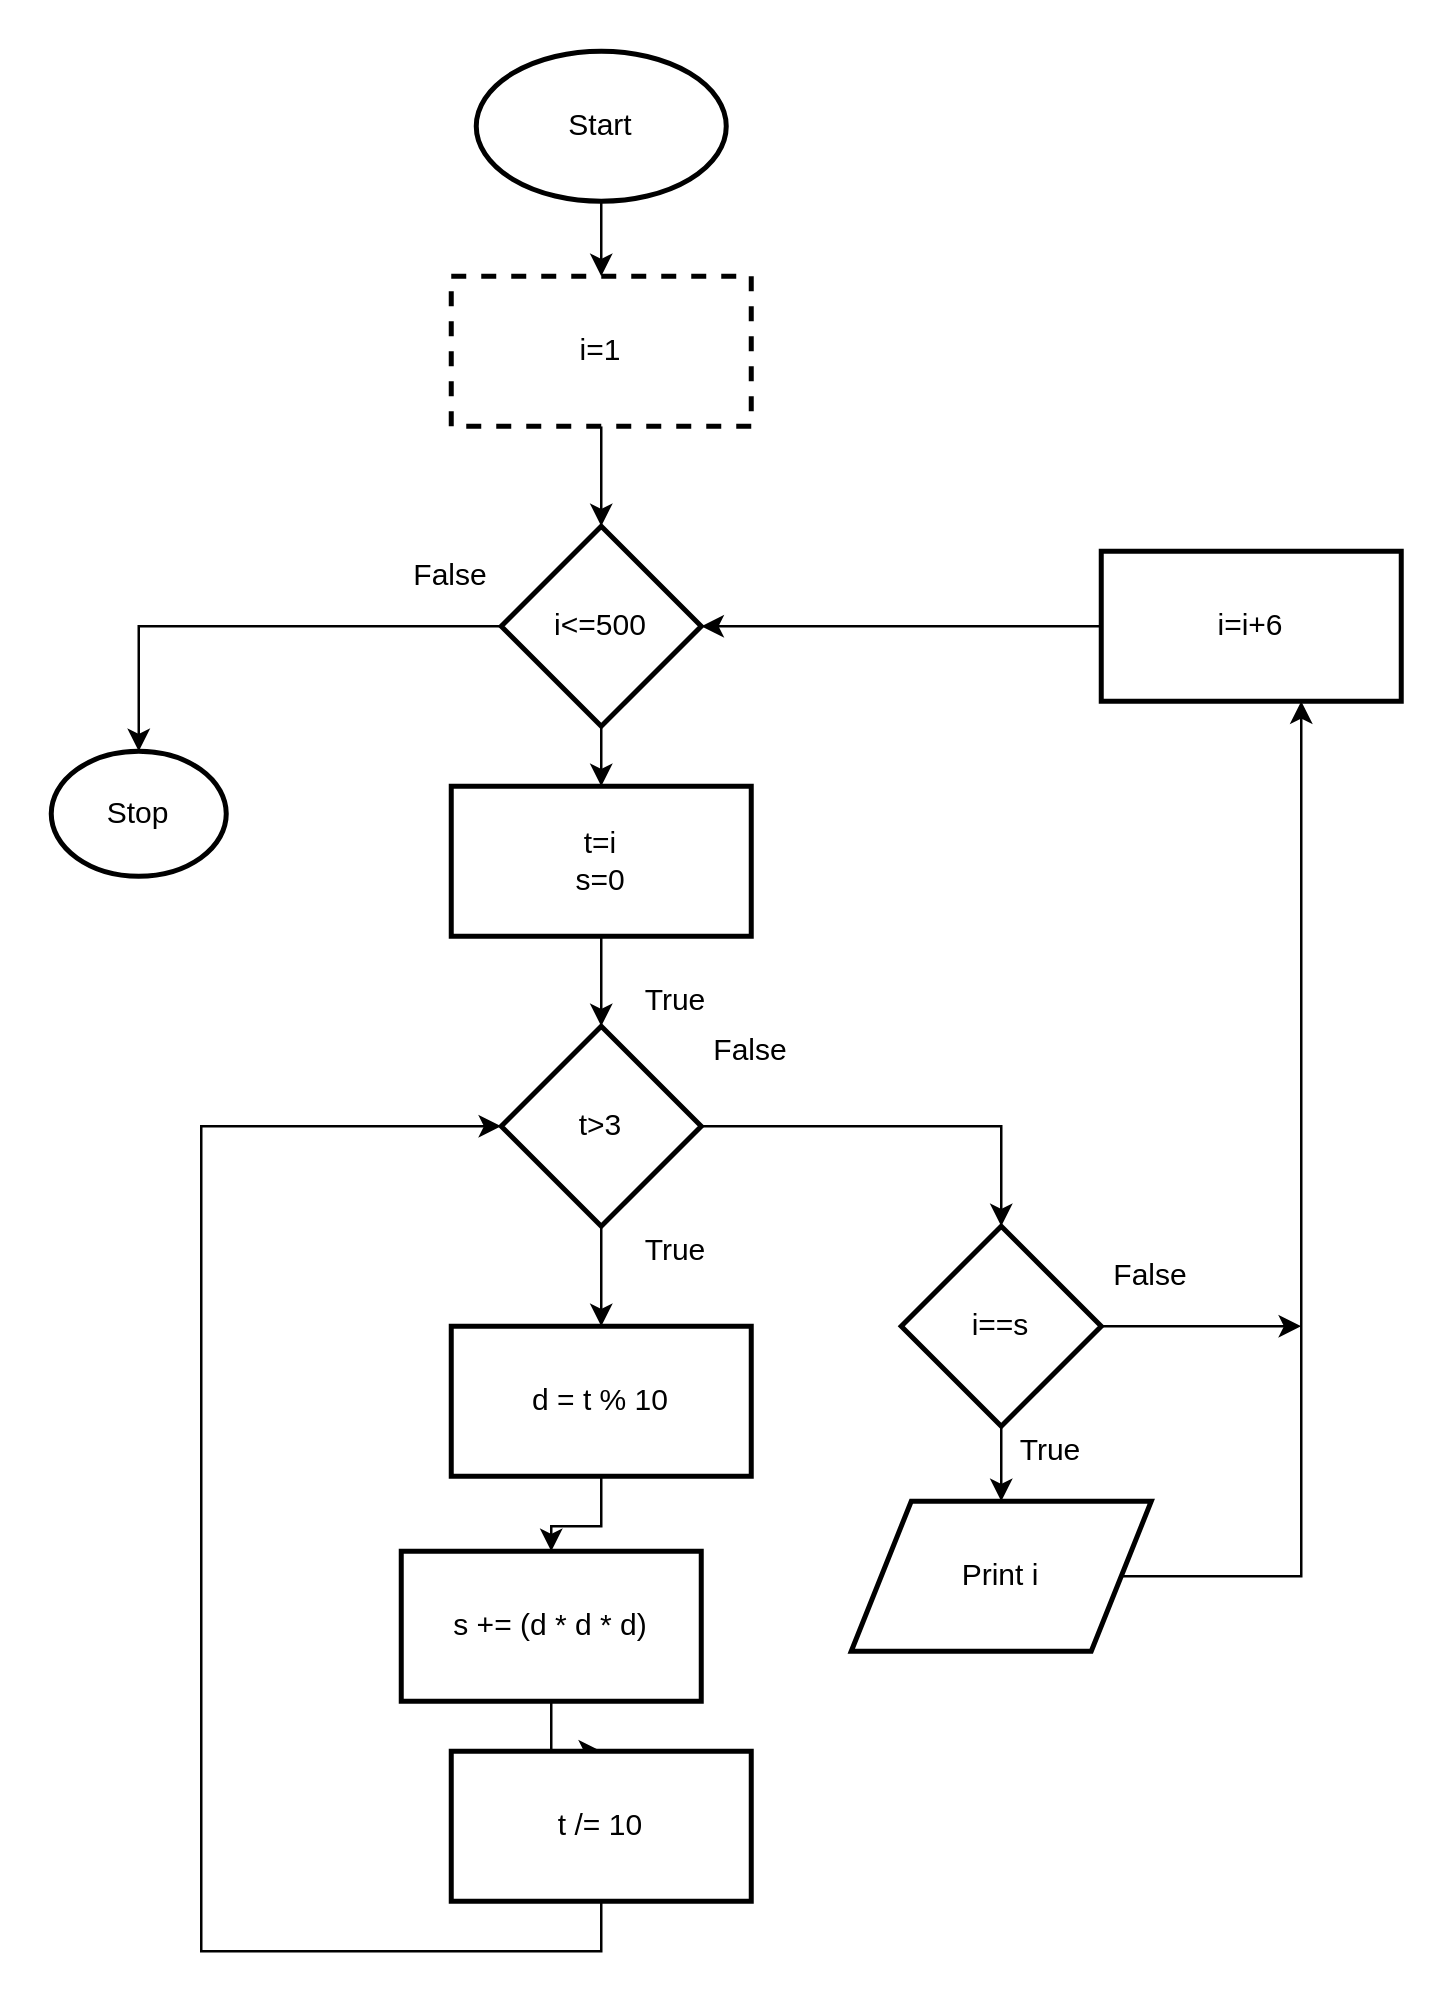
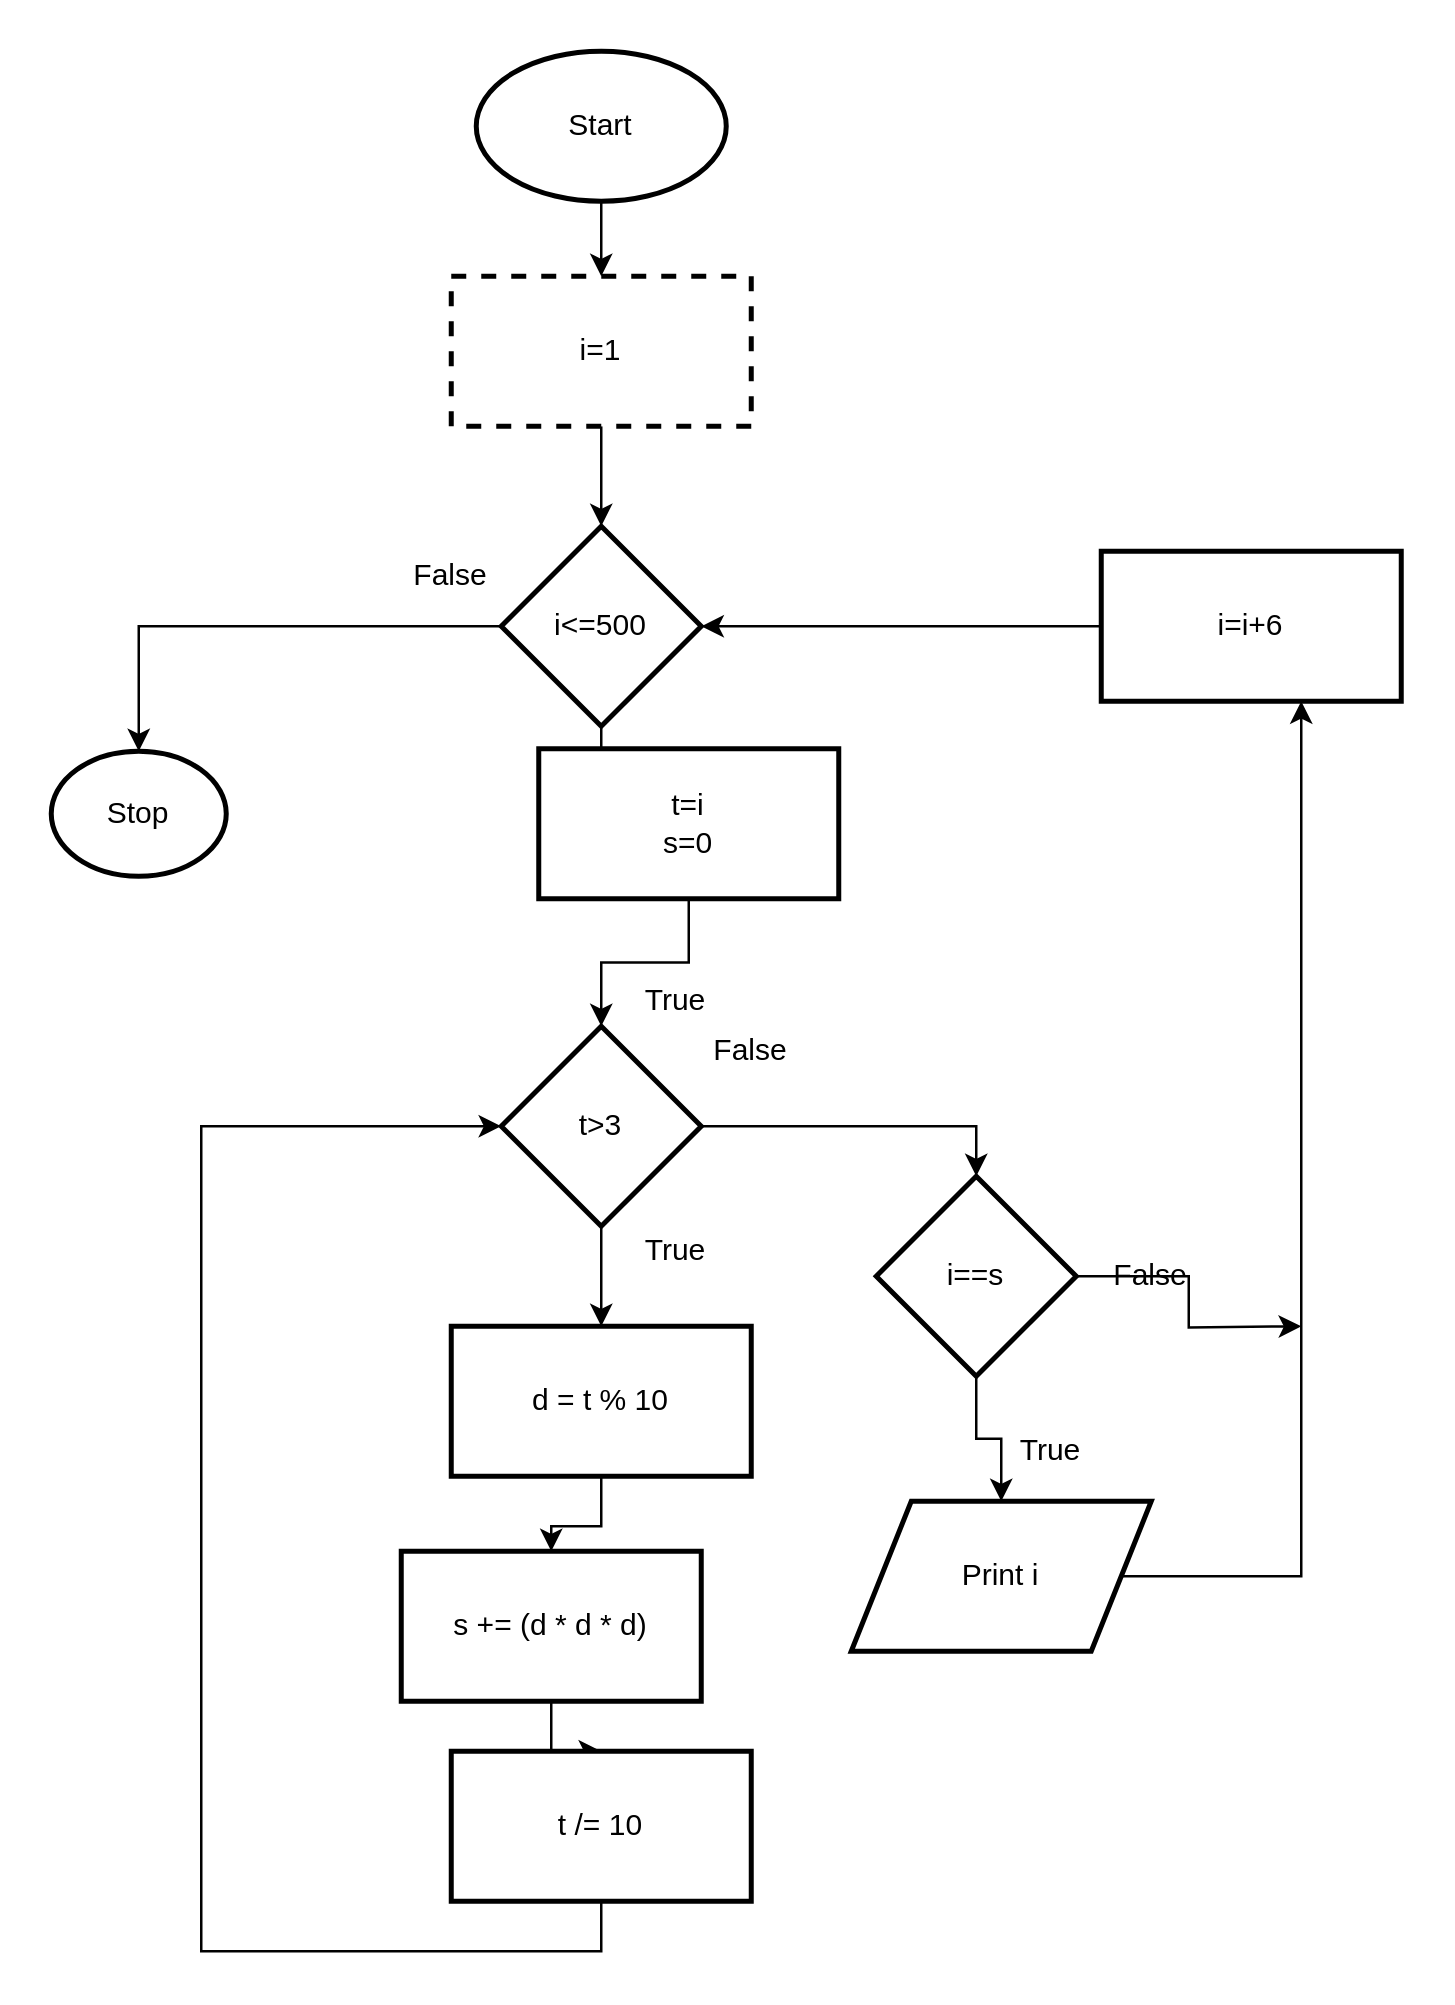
(601, 861) -> (689, 824)
(1001, 1326) -> (976, 1276)
